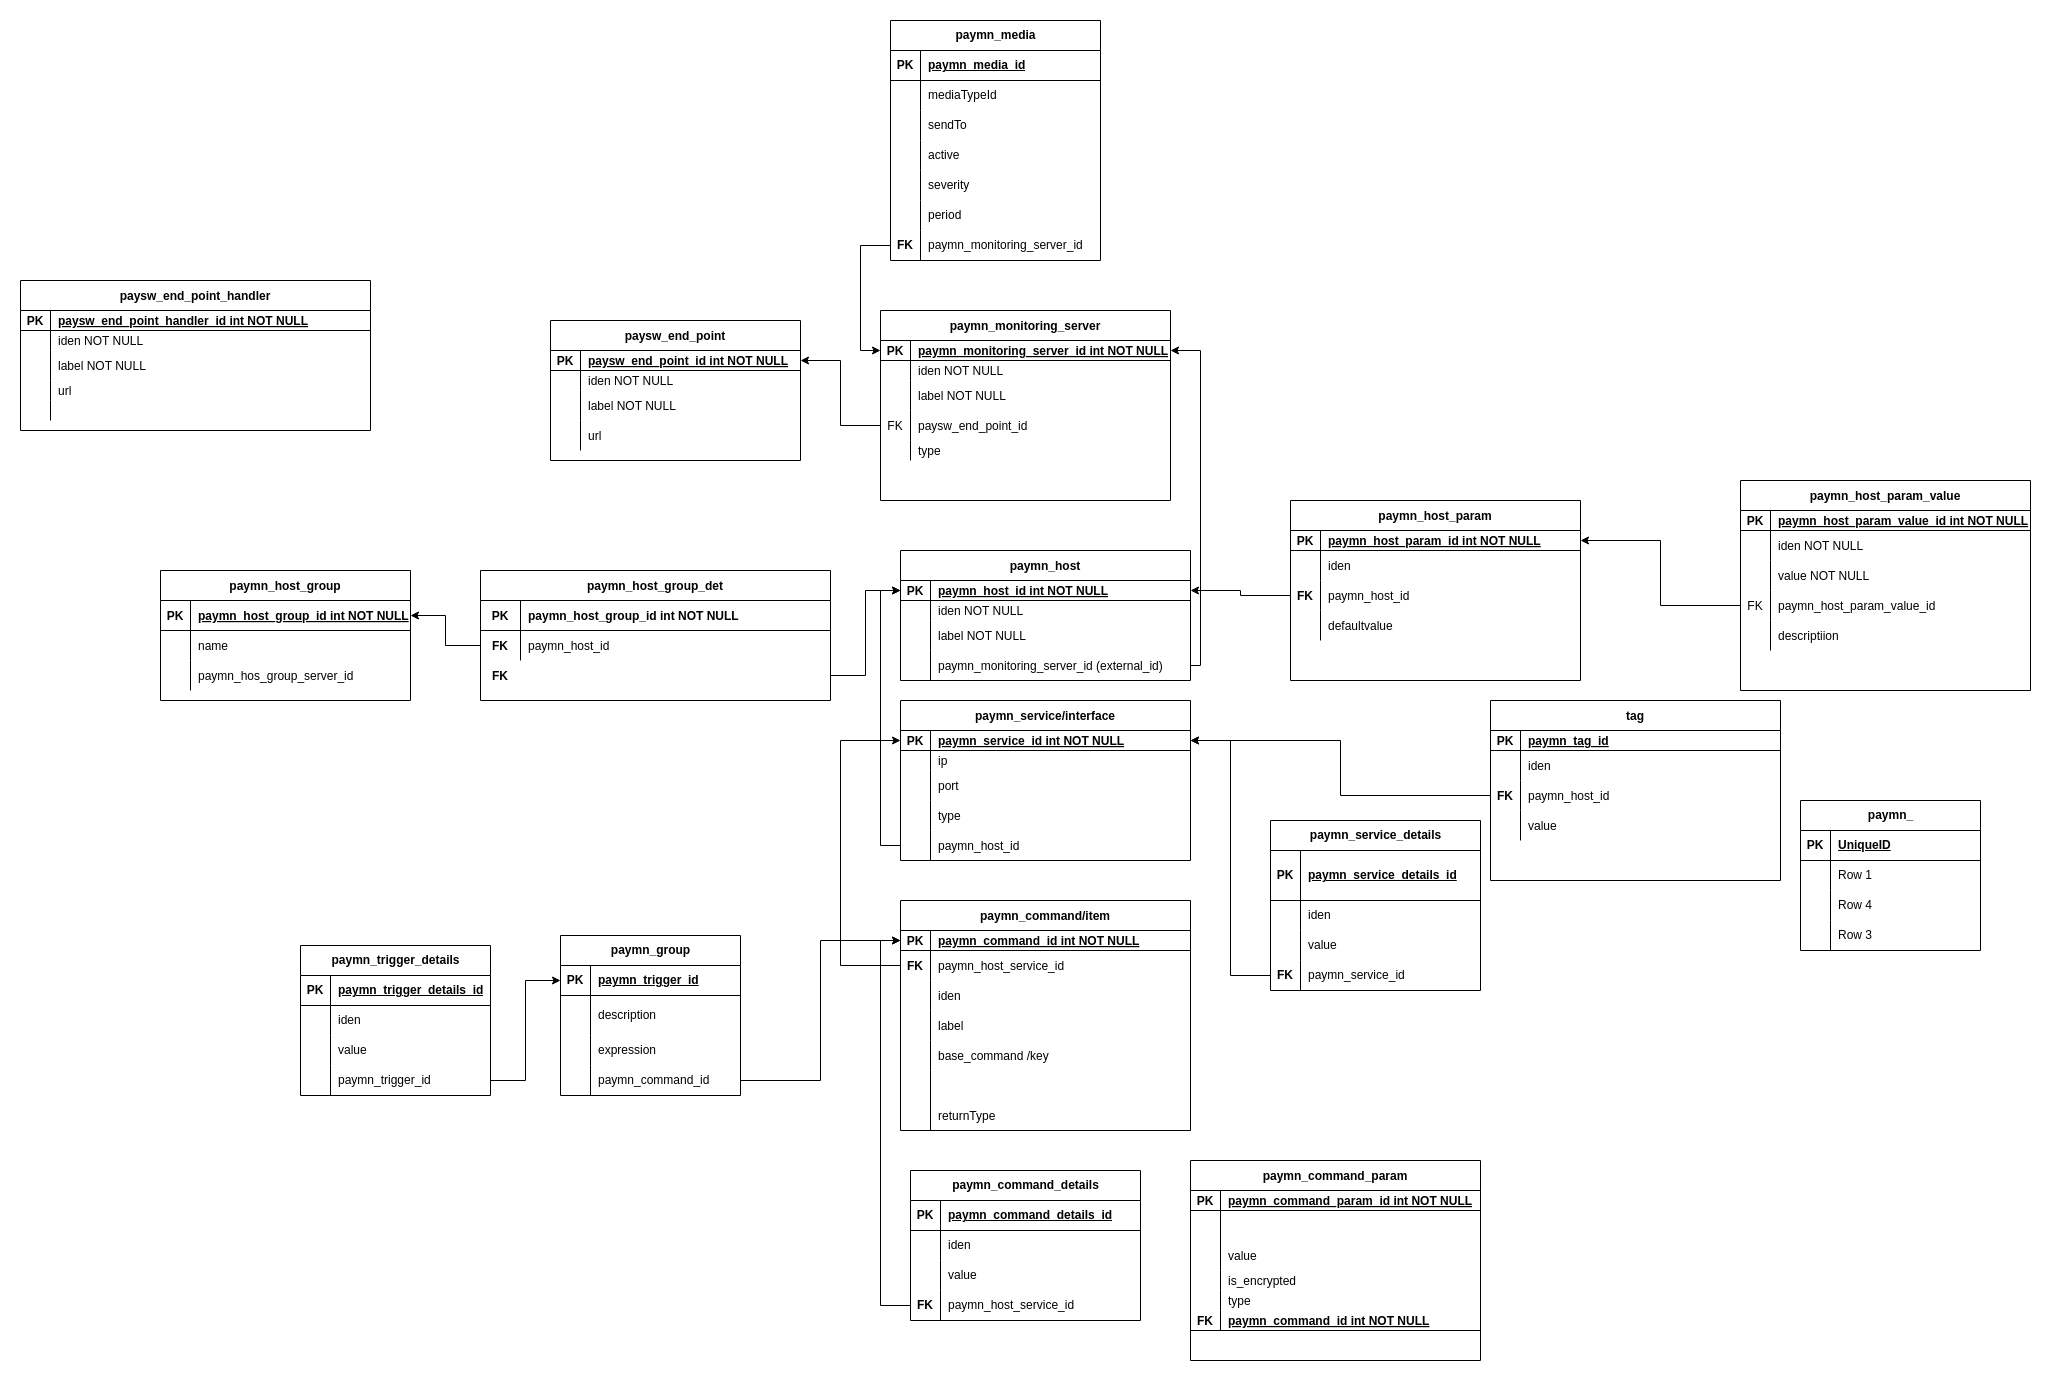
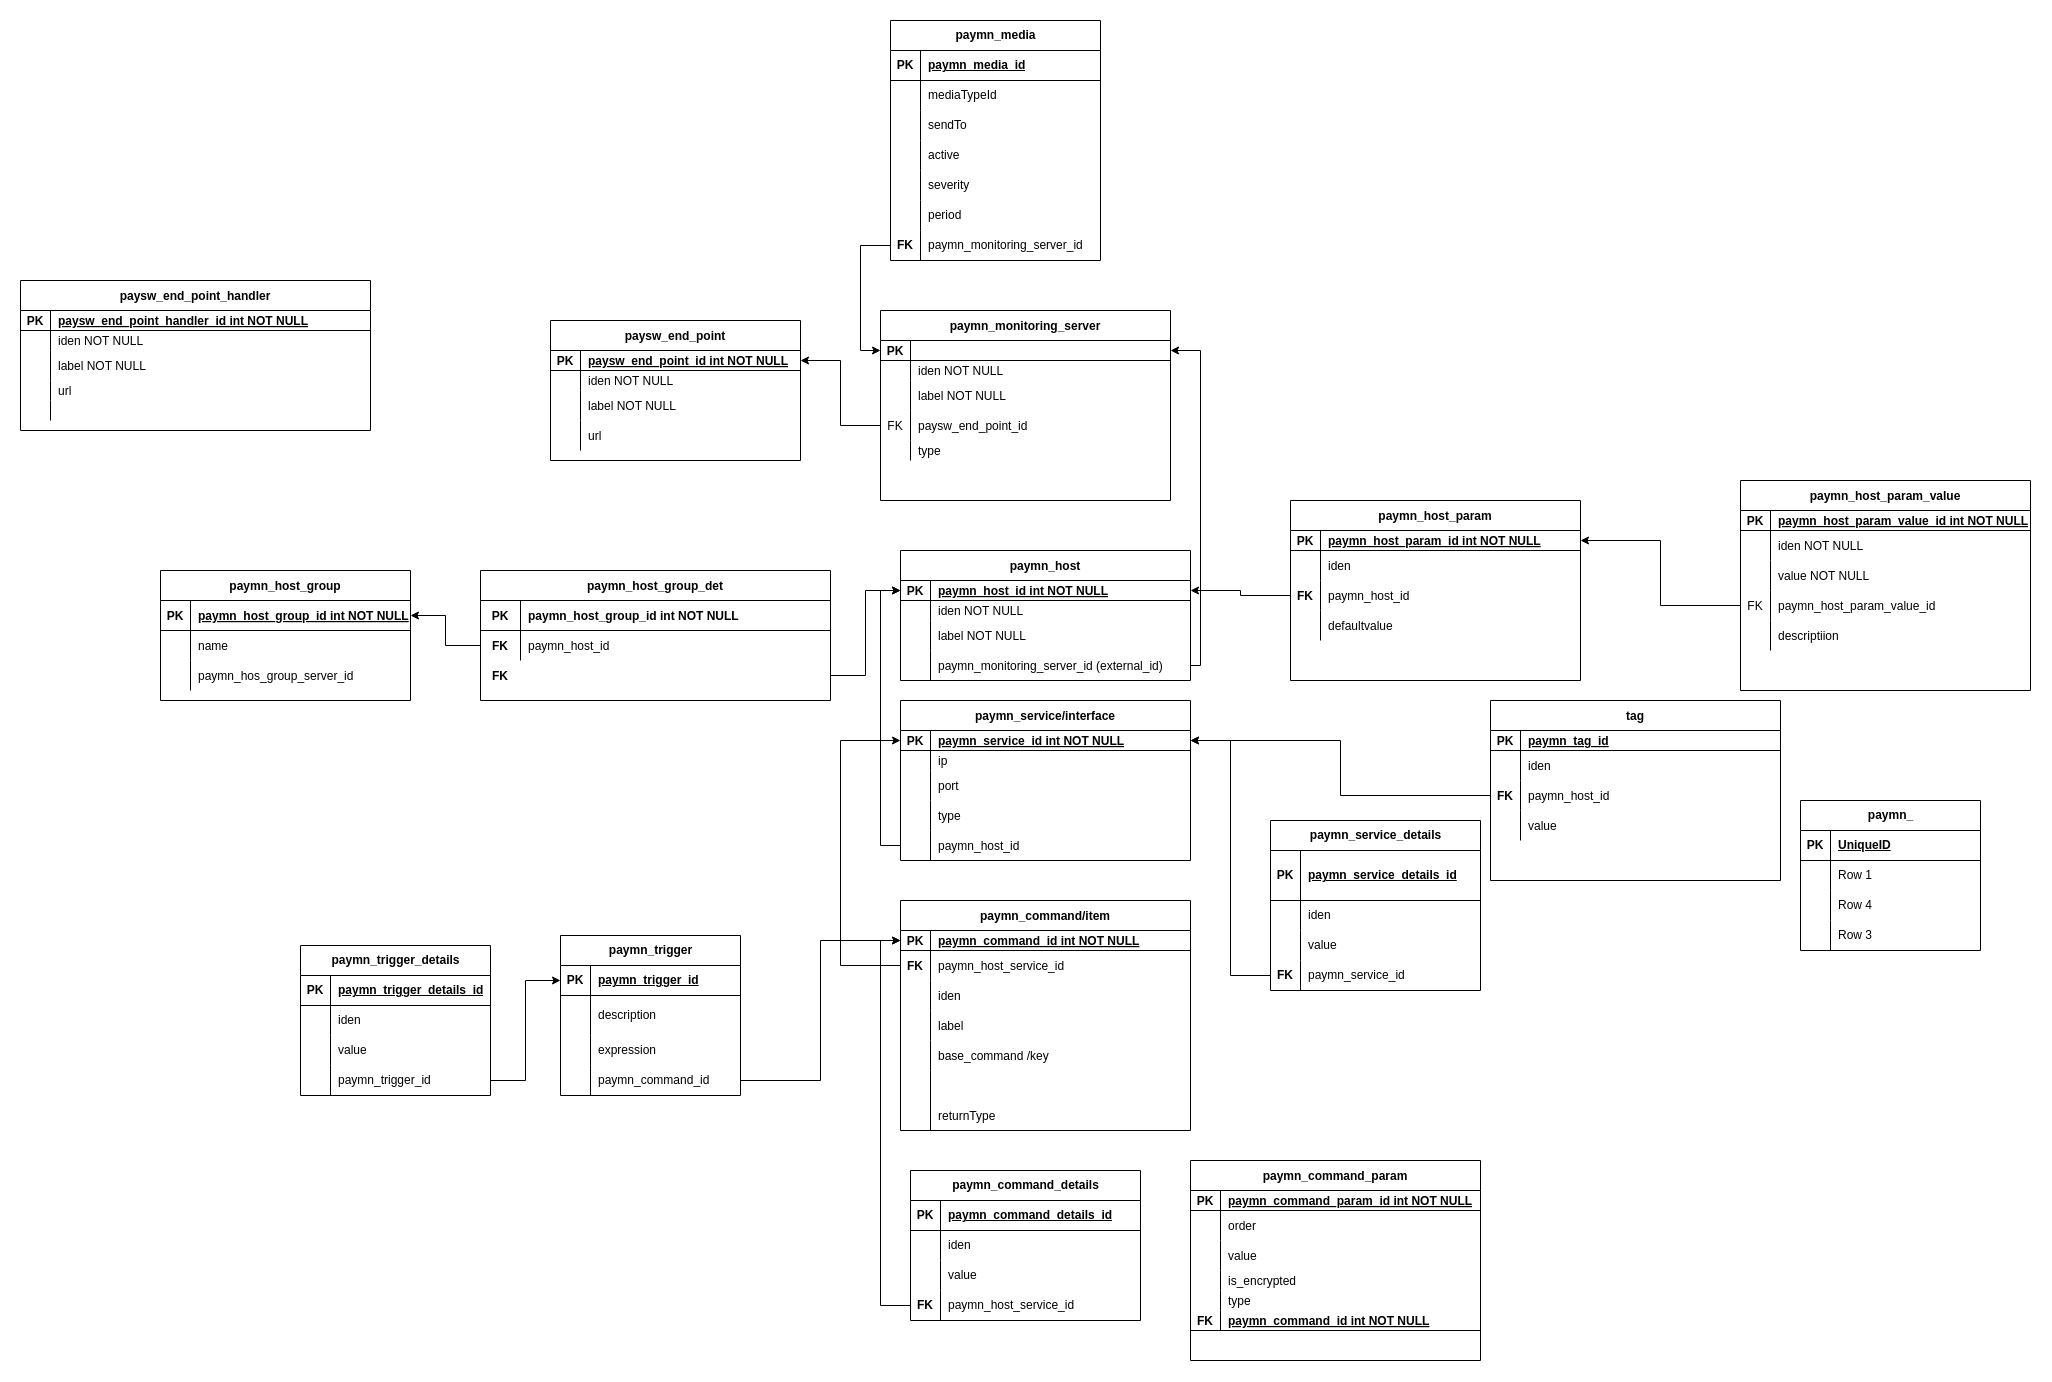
(1041, 351) -> none
(651, 951) -> (651, 951)
none -> (1351, 1226)
